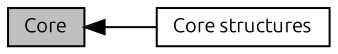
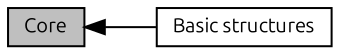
(243, 27) -> (244, 27)
